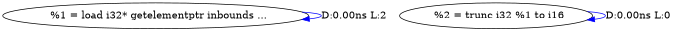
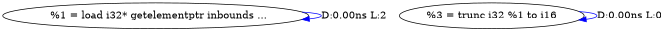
(496, 16) -> (492, 16)
